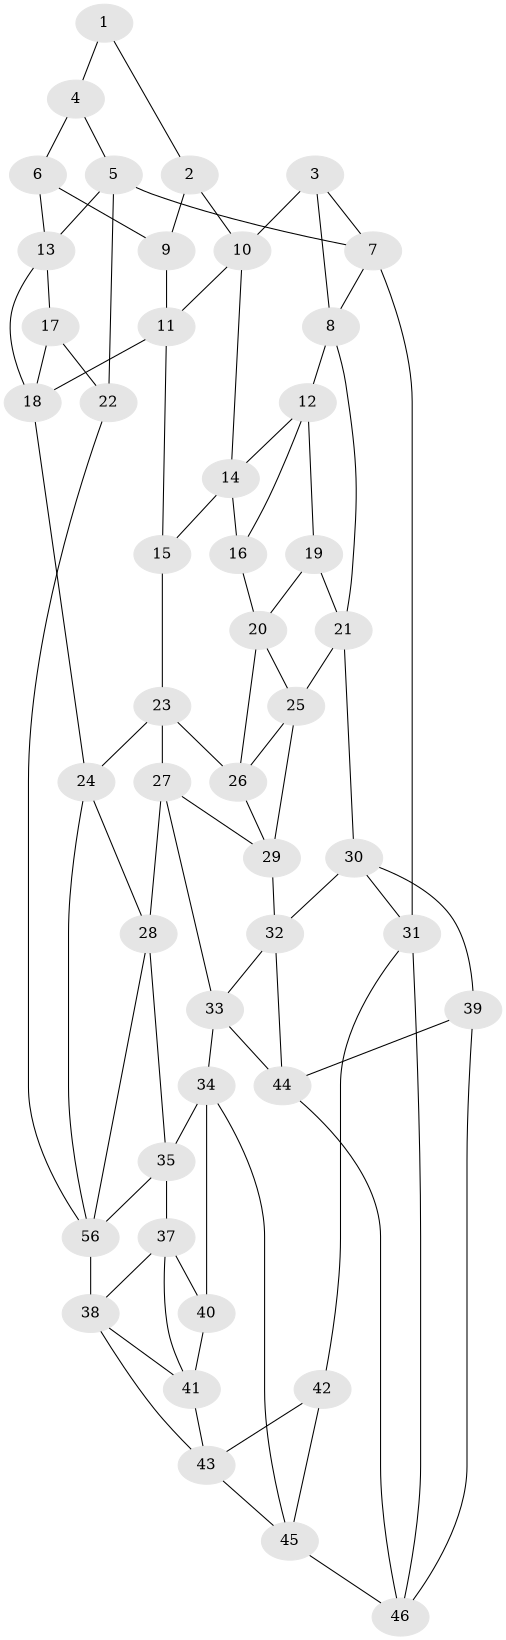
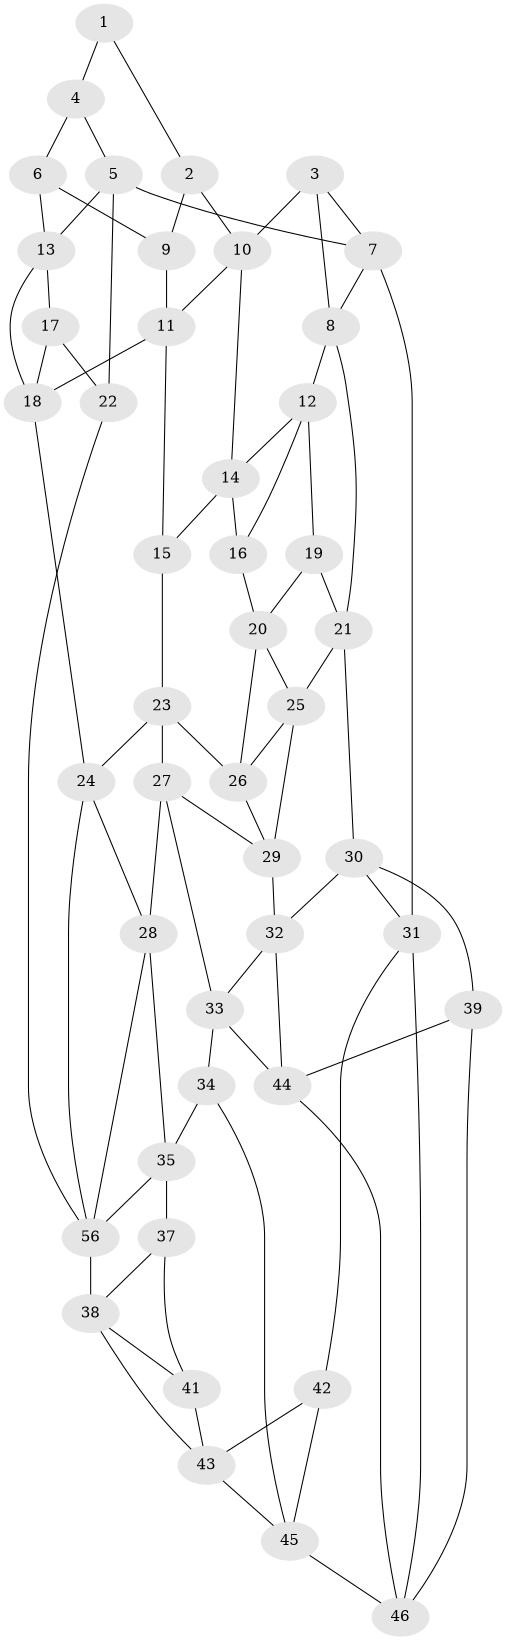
(207, 1313) -> none
